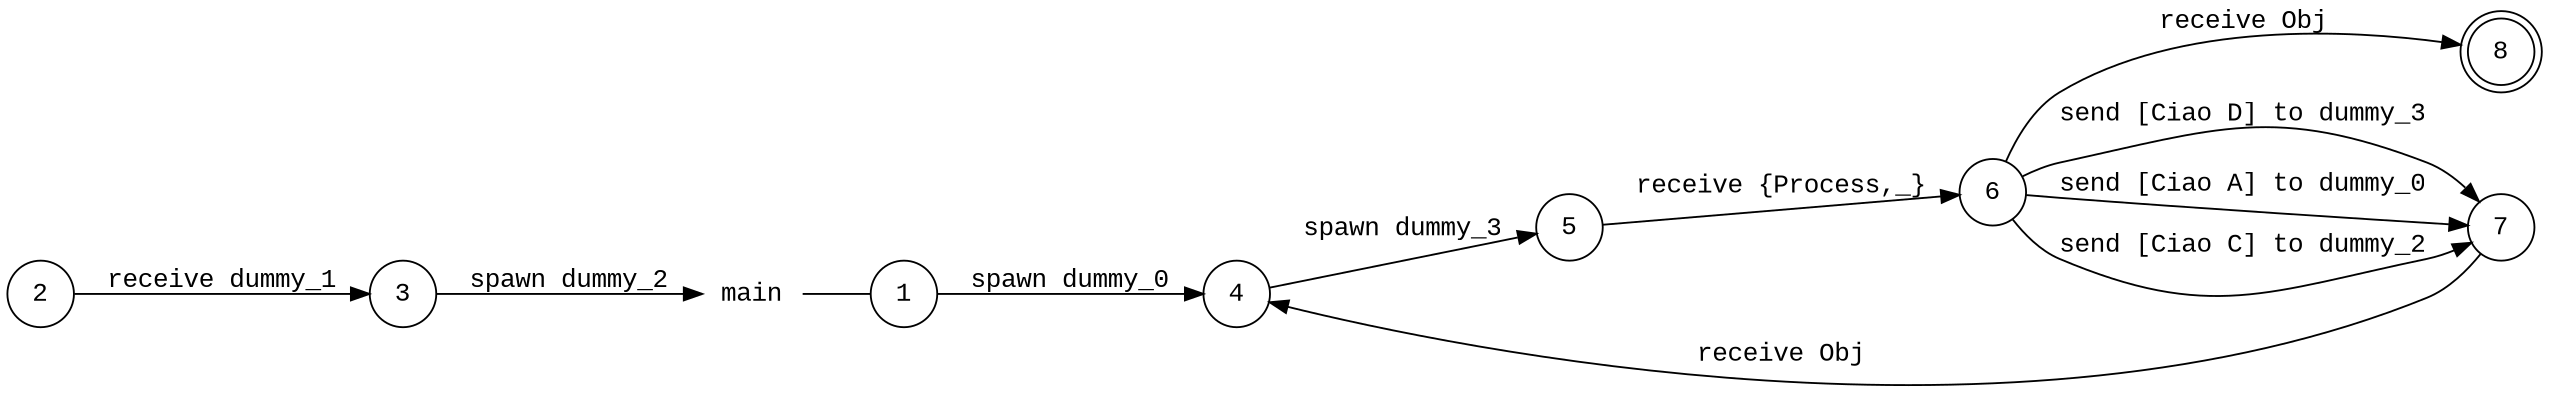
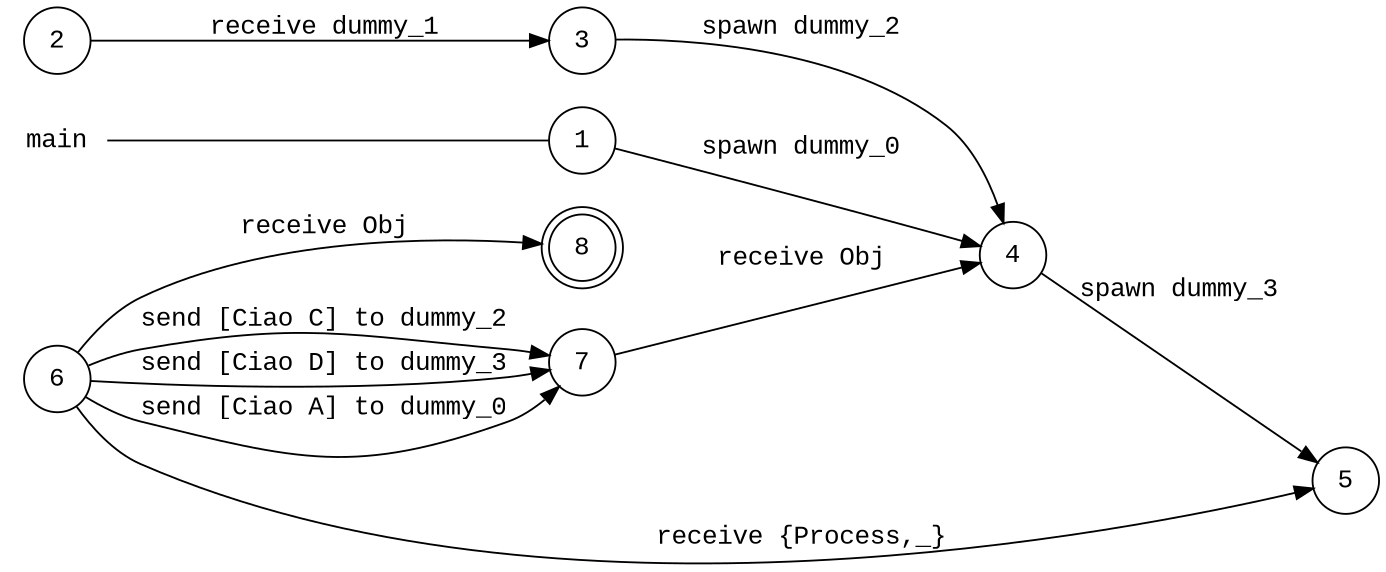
(1772, 211) -> (671, 562)
(560, 294) -> (835, 70)
